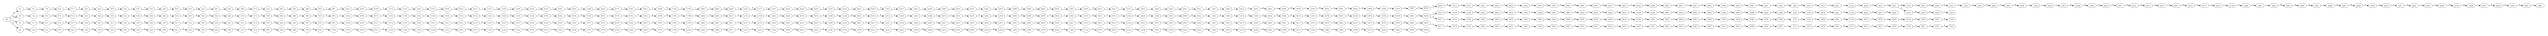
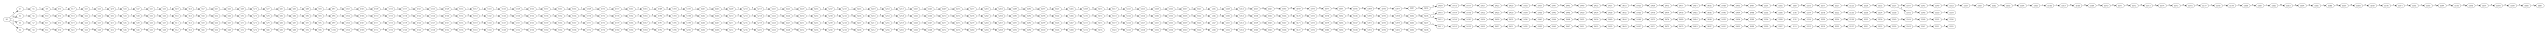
(1107, 30) -> none
